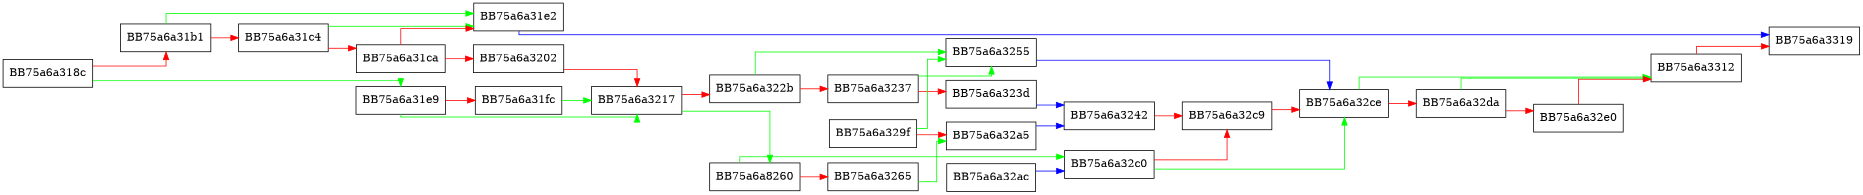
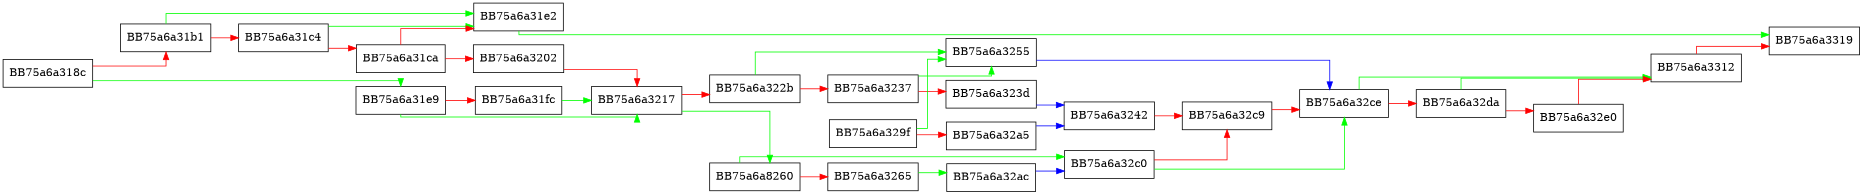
(1138, 35) -> (1138, 35)
(937, 170) -> (929, 173)
